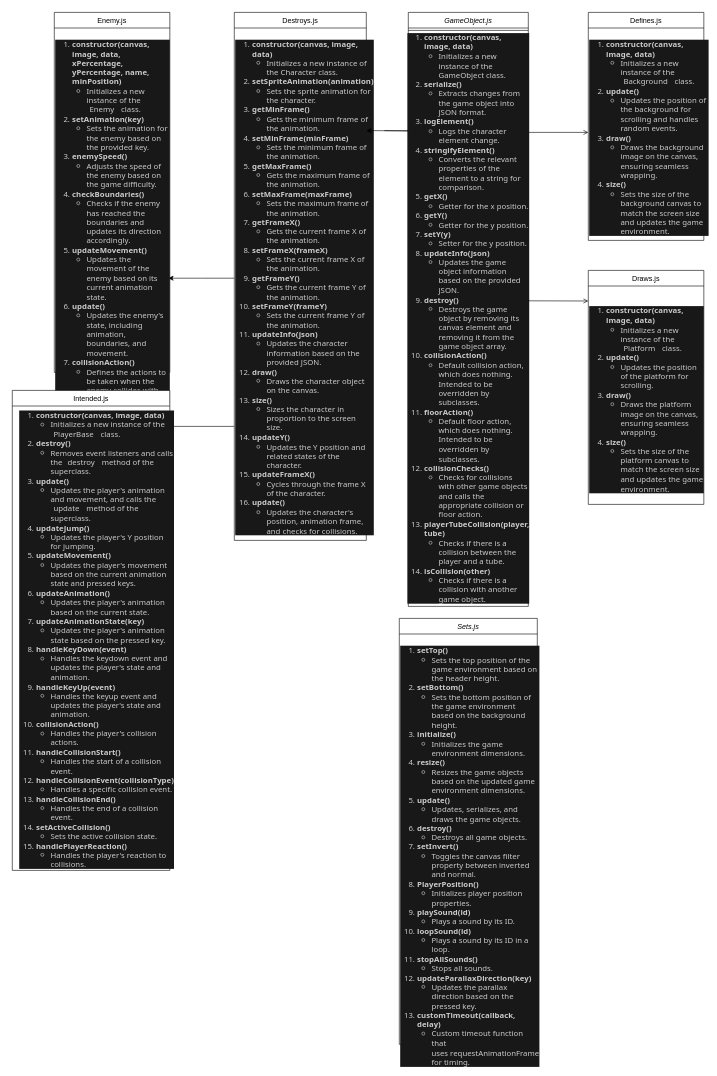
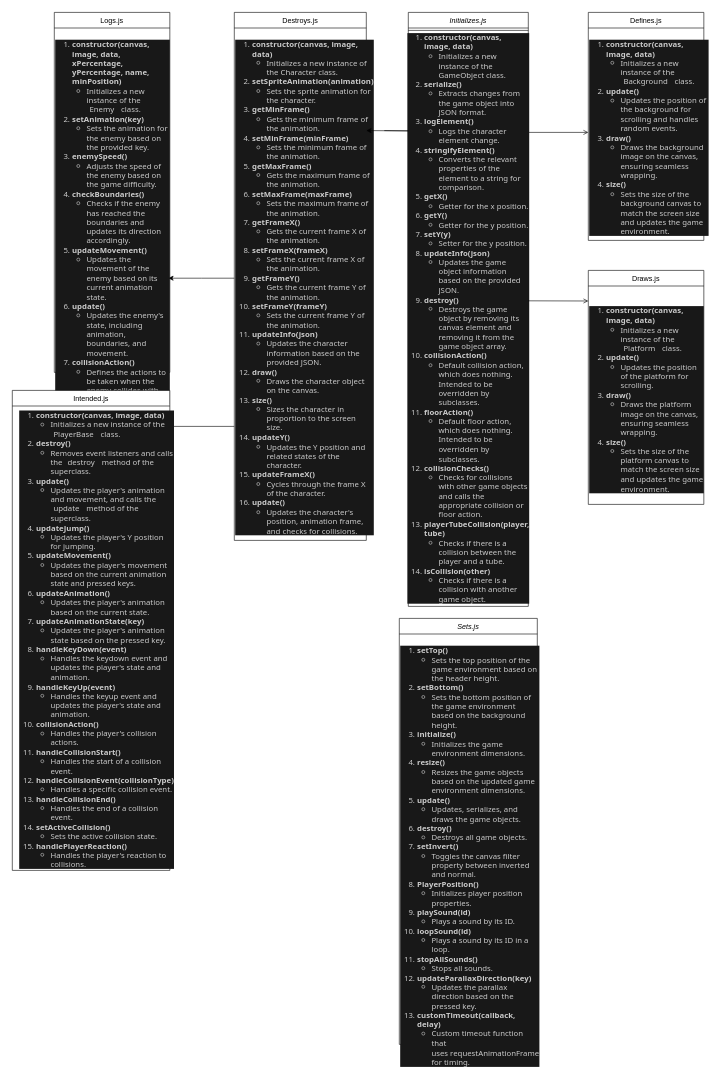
(112, 20) -> (112, 20)
(468, 20) -> (468, 20)
